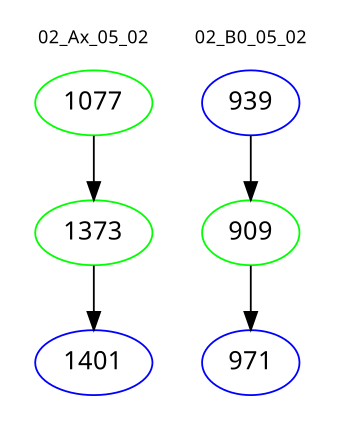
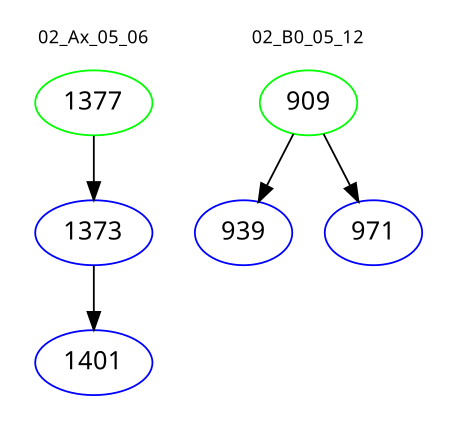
(94, 39) -> (94, 39)
(252, 39) -> (309, 39)
(94, 103) -> (94, 103)
(251, 159) -> (280, 160)
(94, 233) -> (94, 233)
